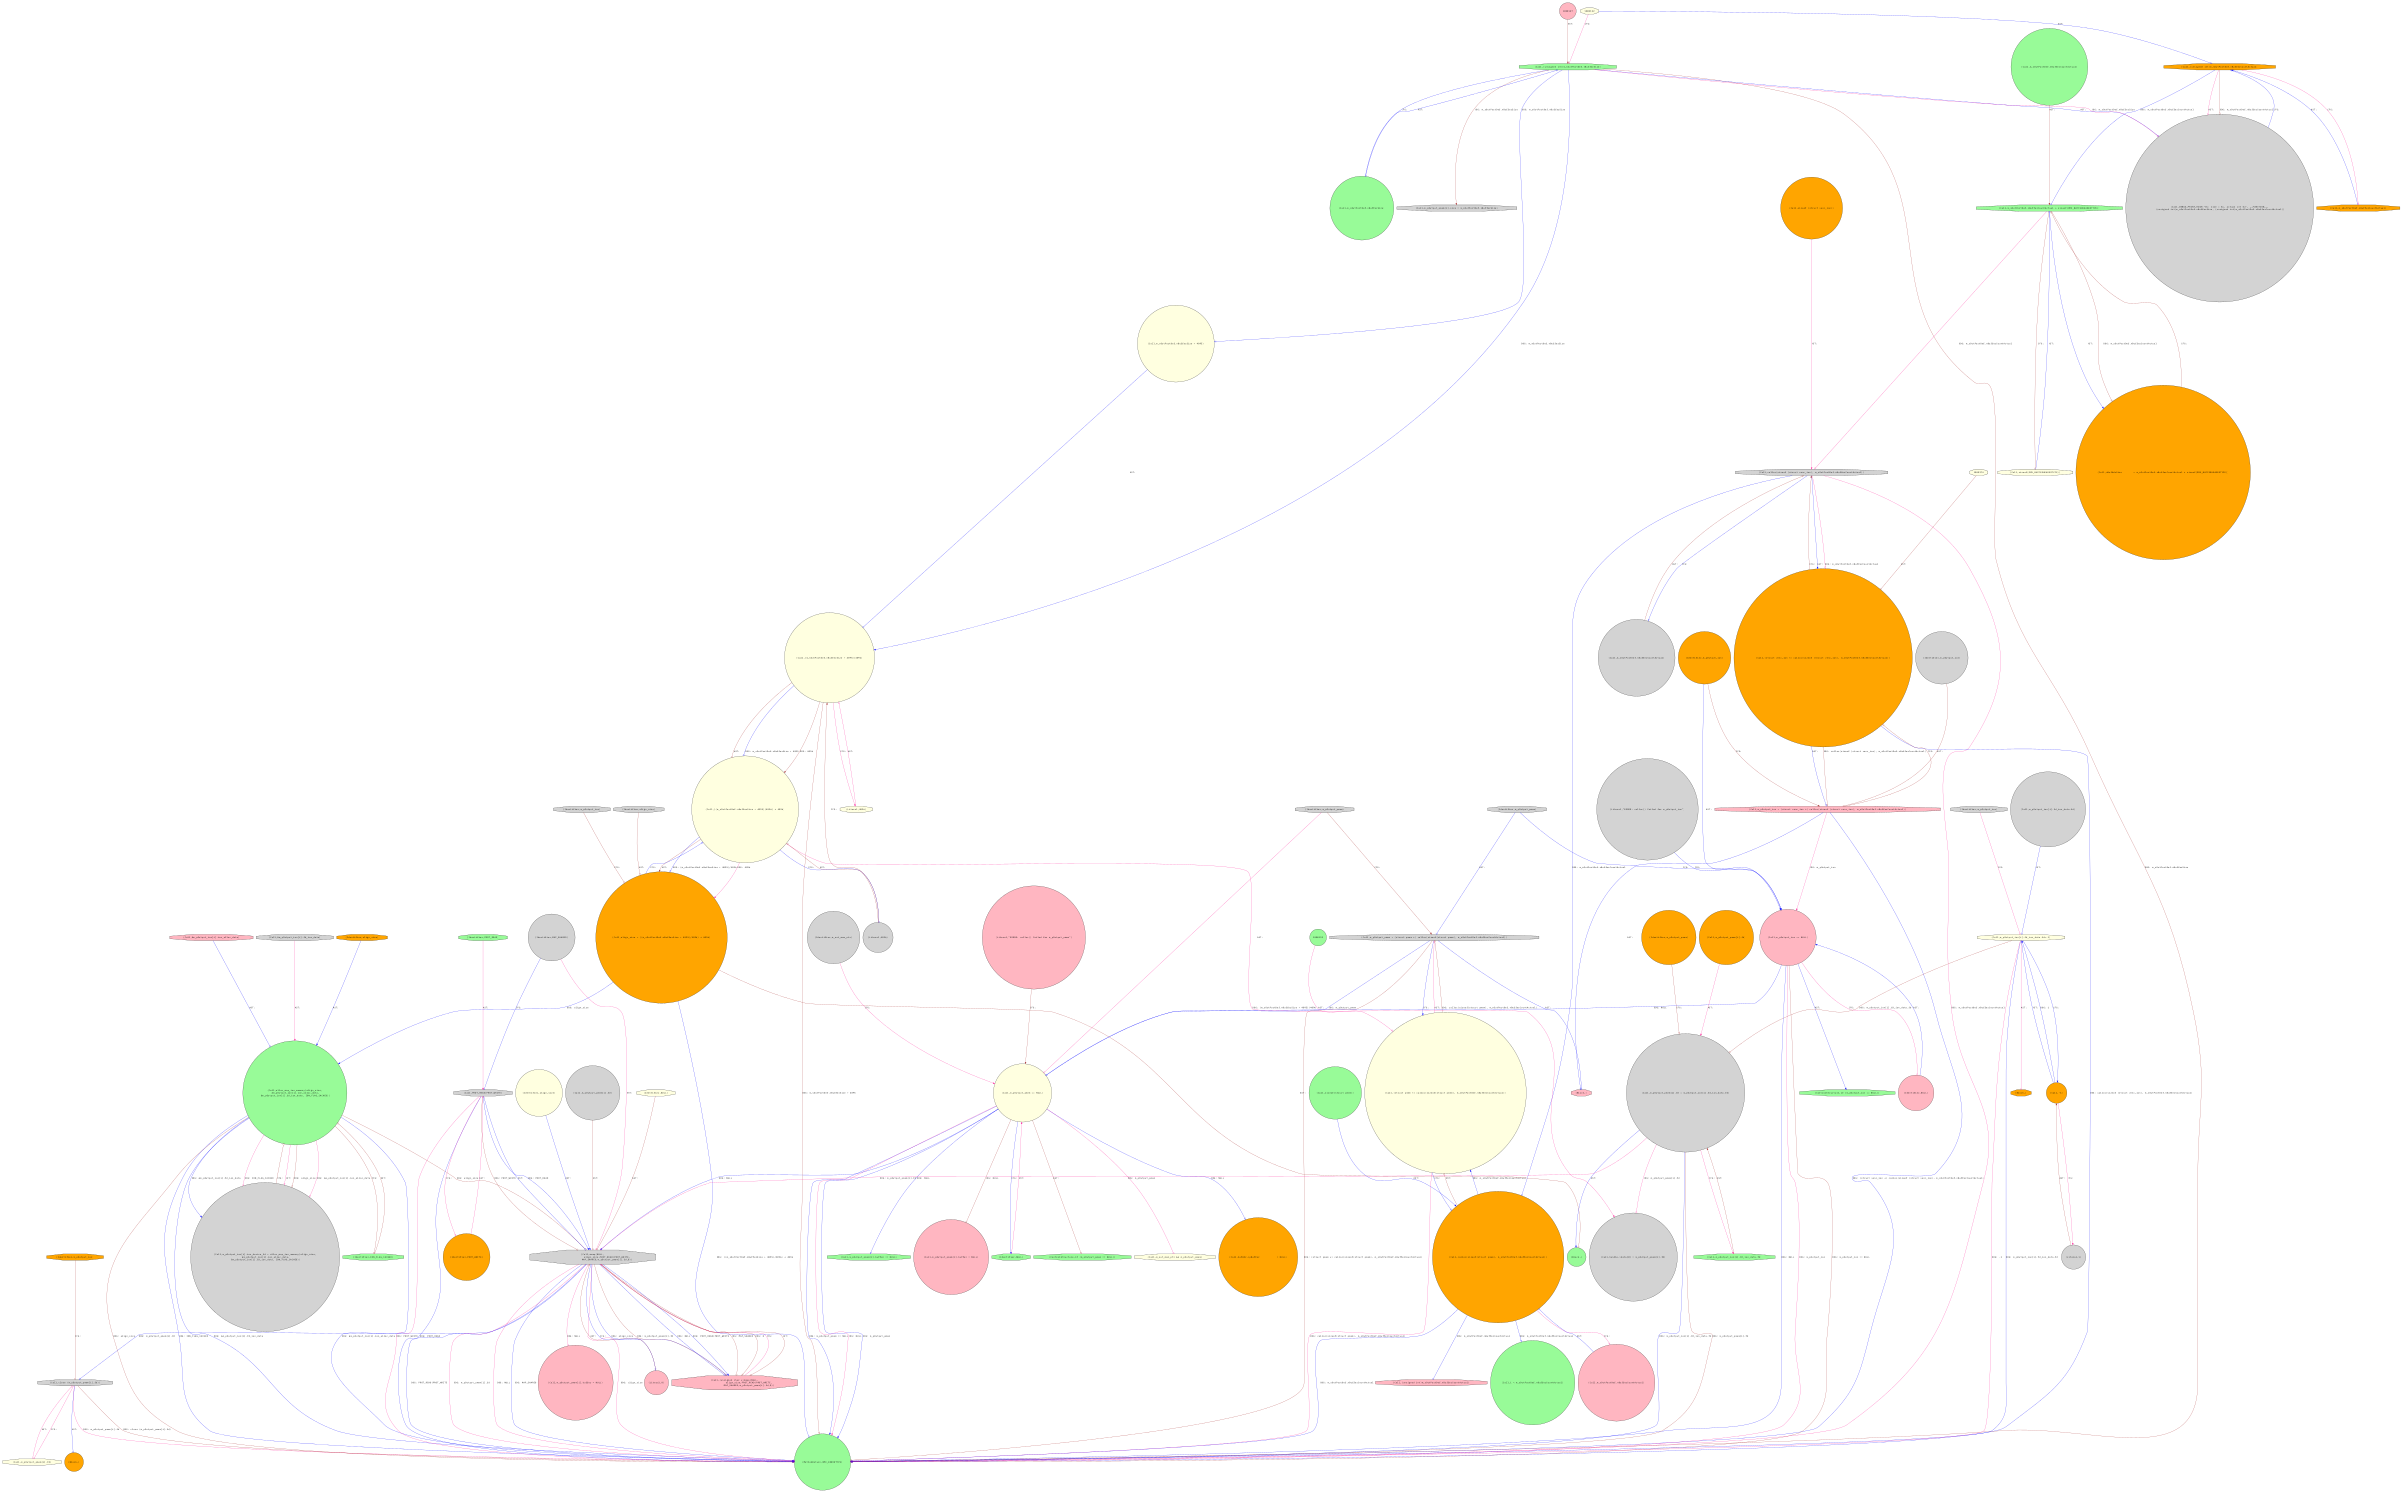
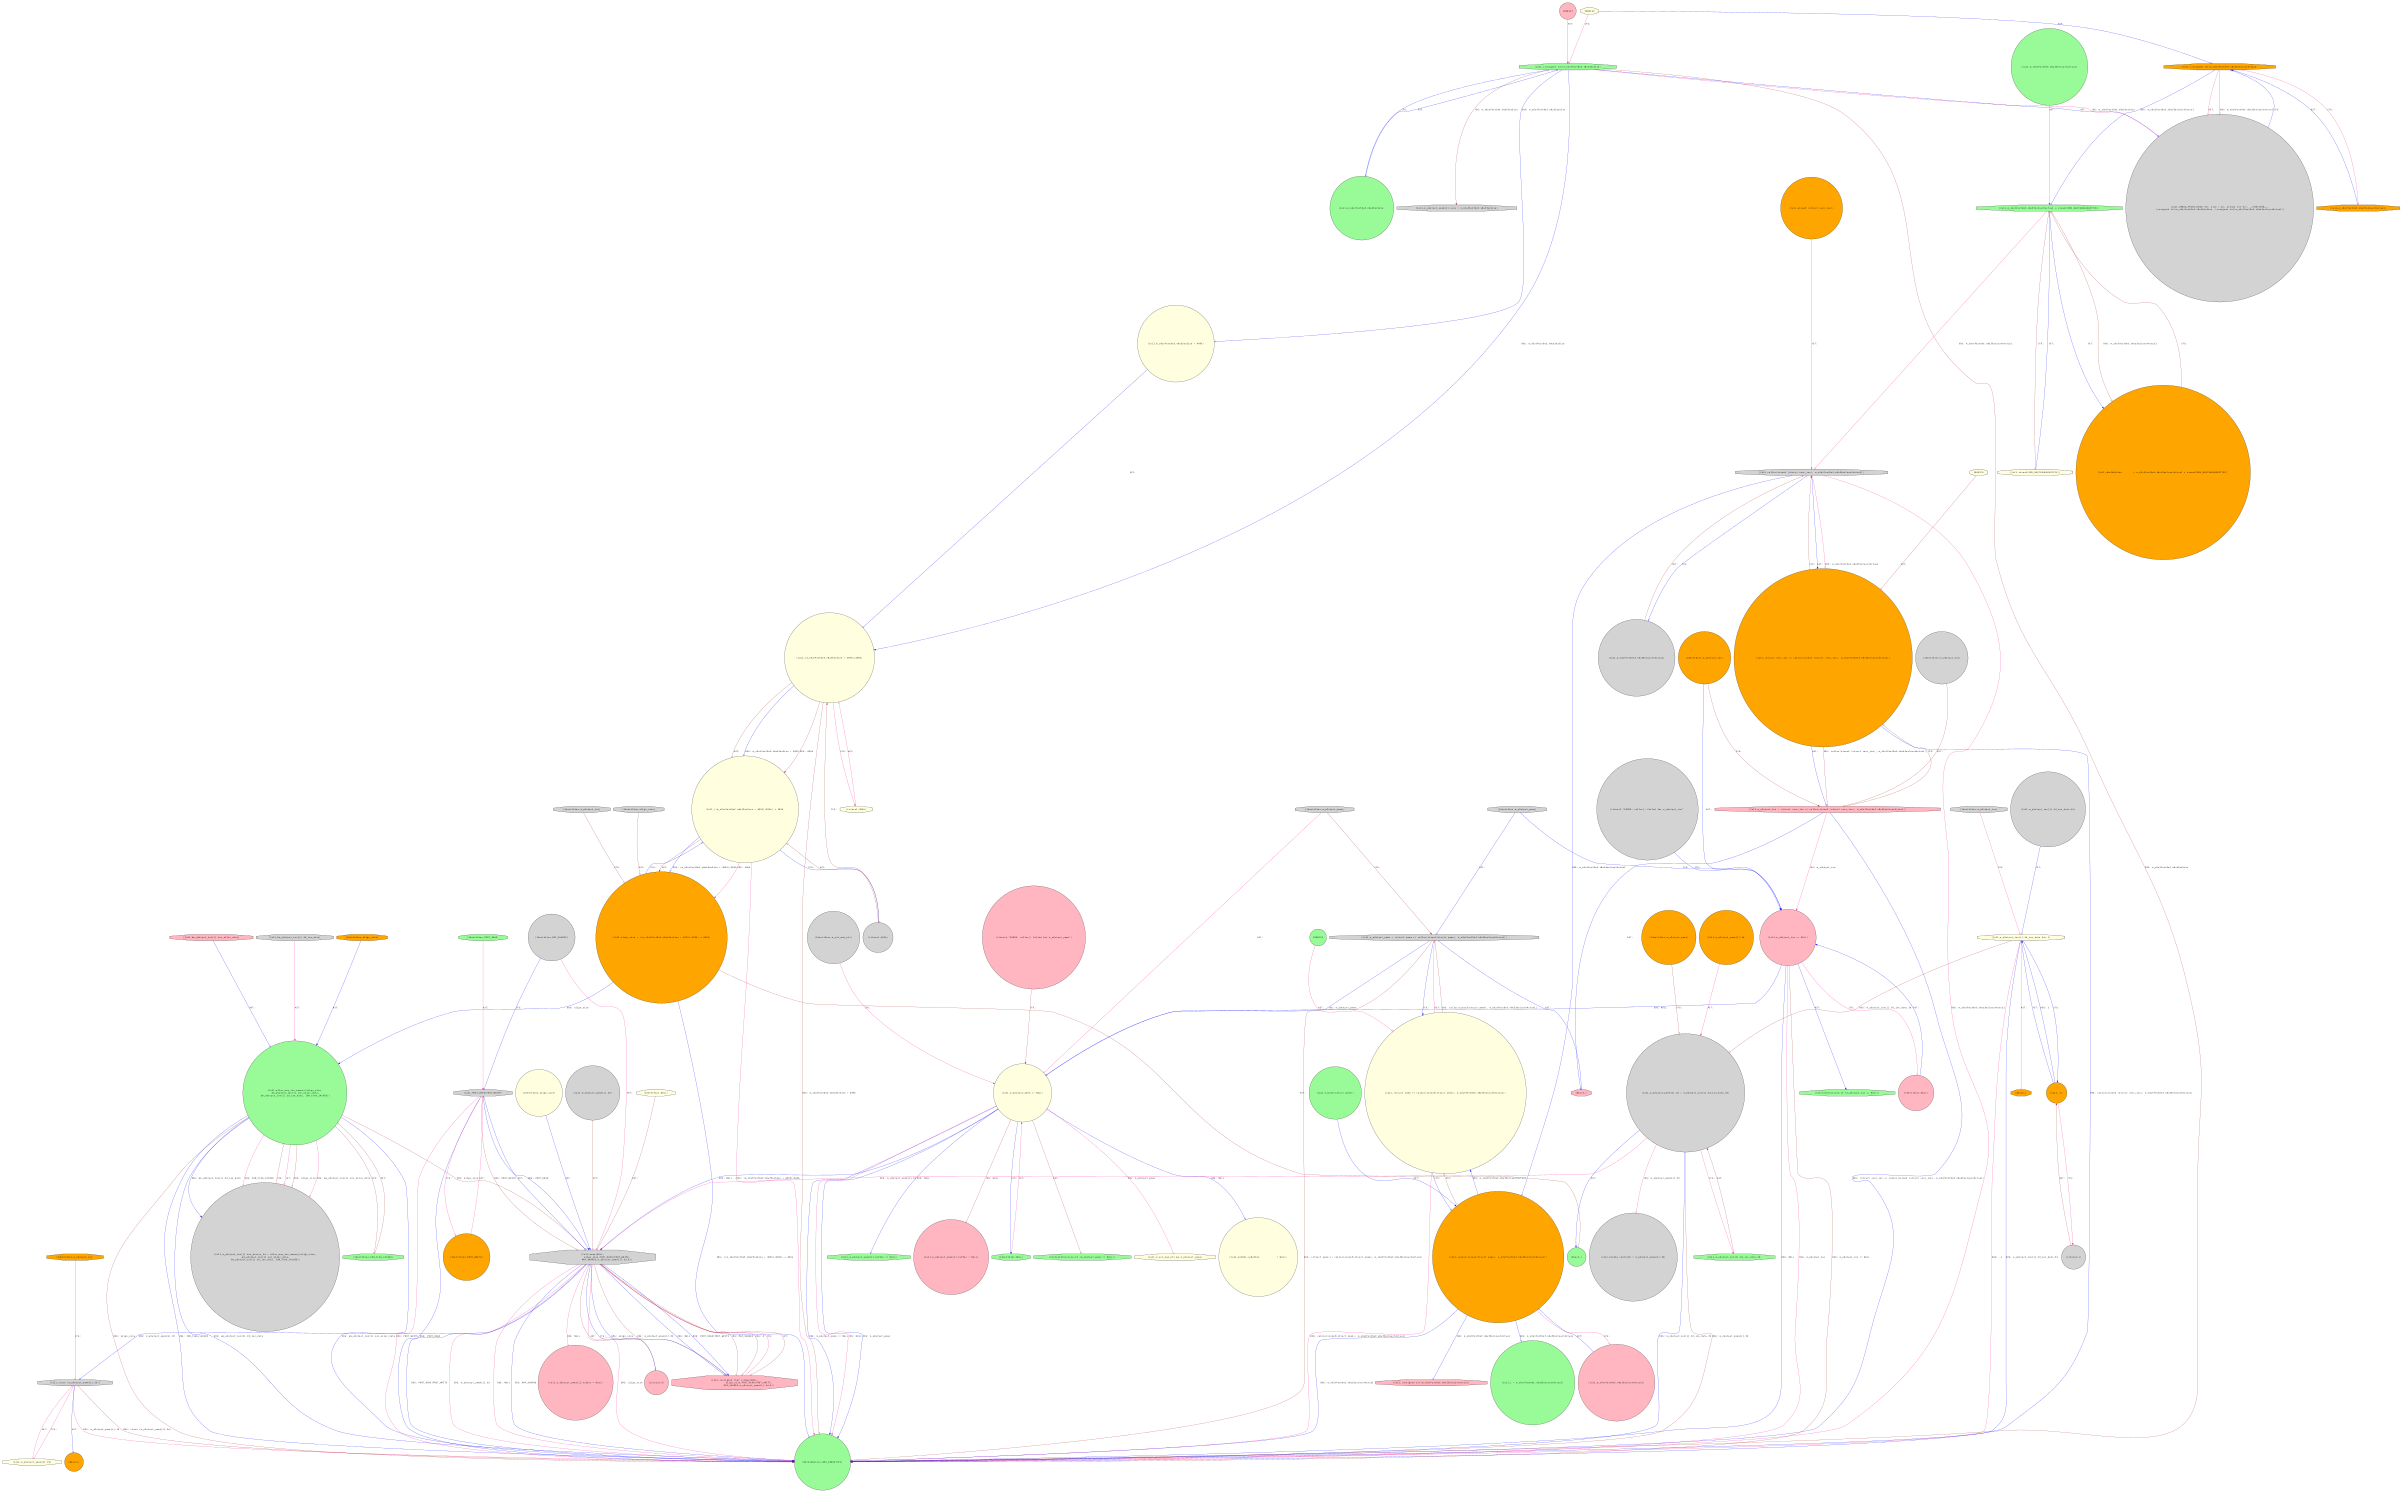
(1249, 963) -> (736, 1177)
(1258, 1257) -> (1258, 1257)
